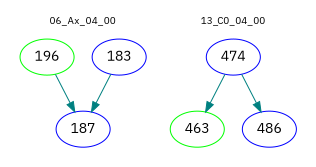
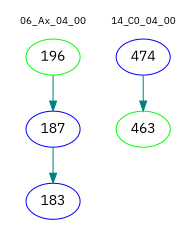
(233, 22) -> (144, 22)
(103, 89) -> (53, 160)
(269, 129) -> none
